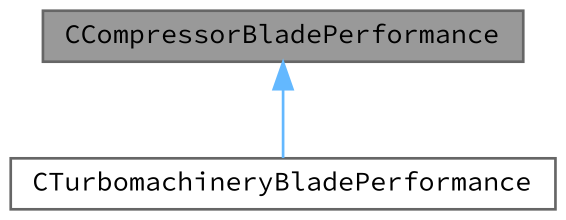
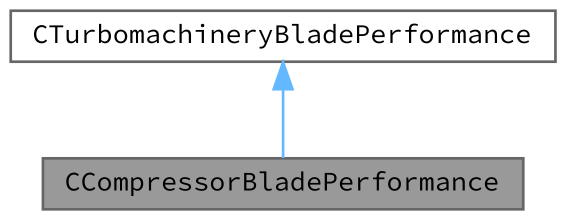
(283, 124) -> (283, 124)
